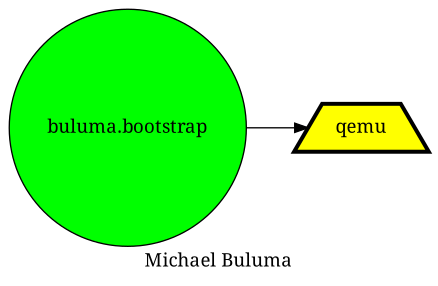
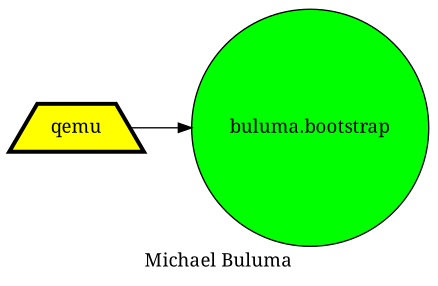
(270, 128) -> (154, 128)
